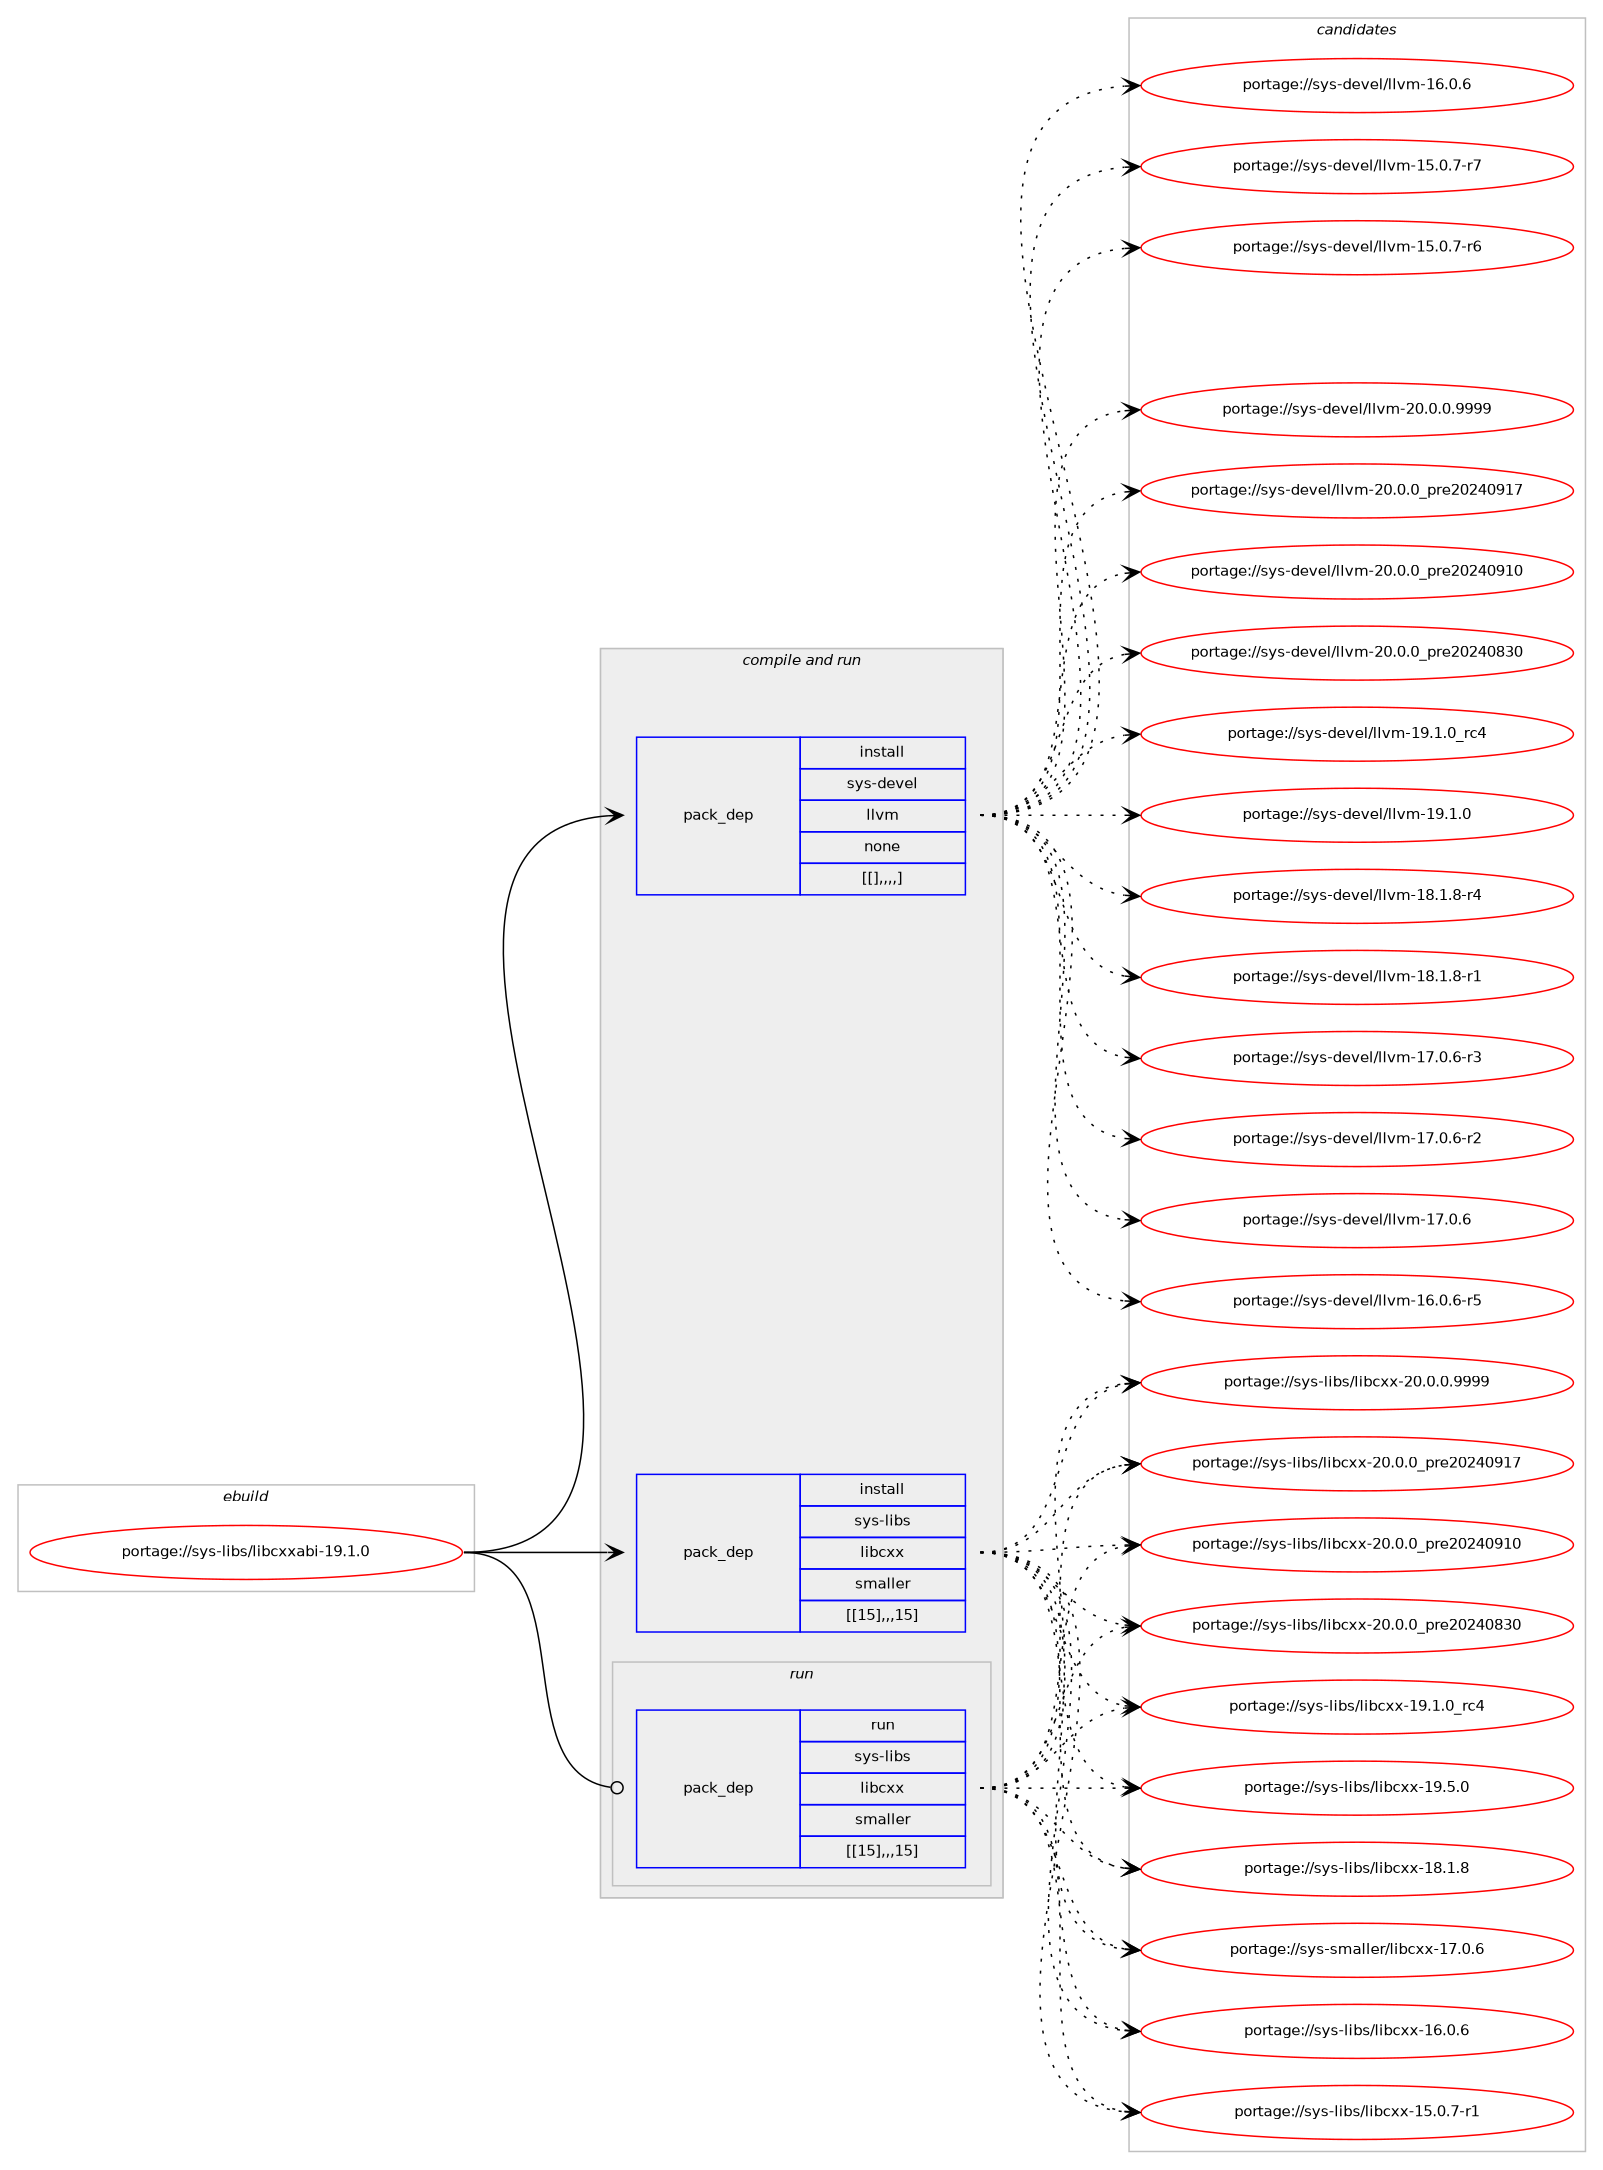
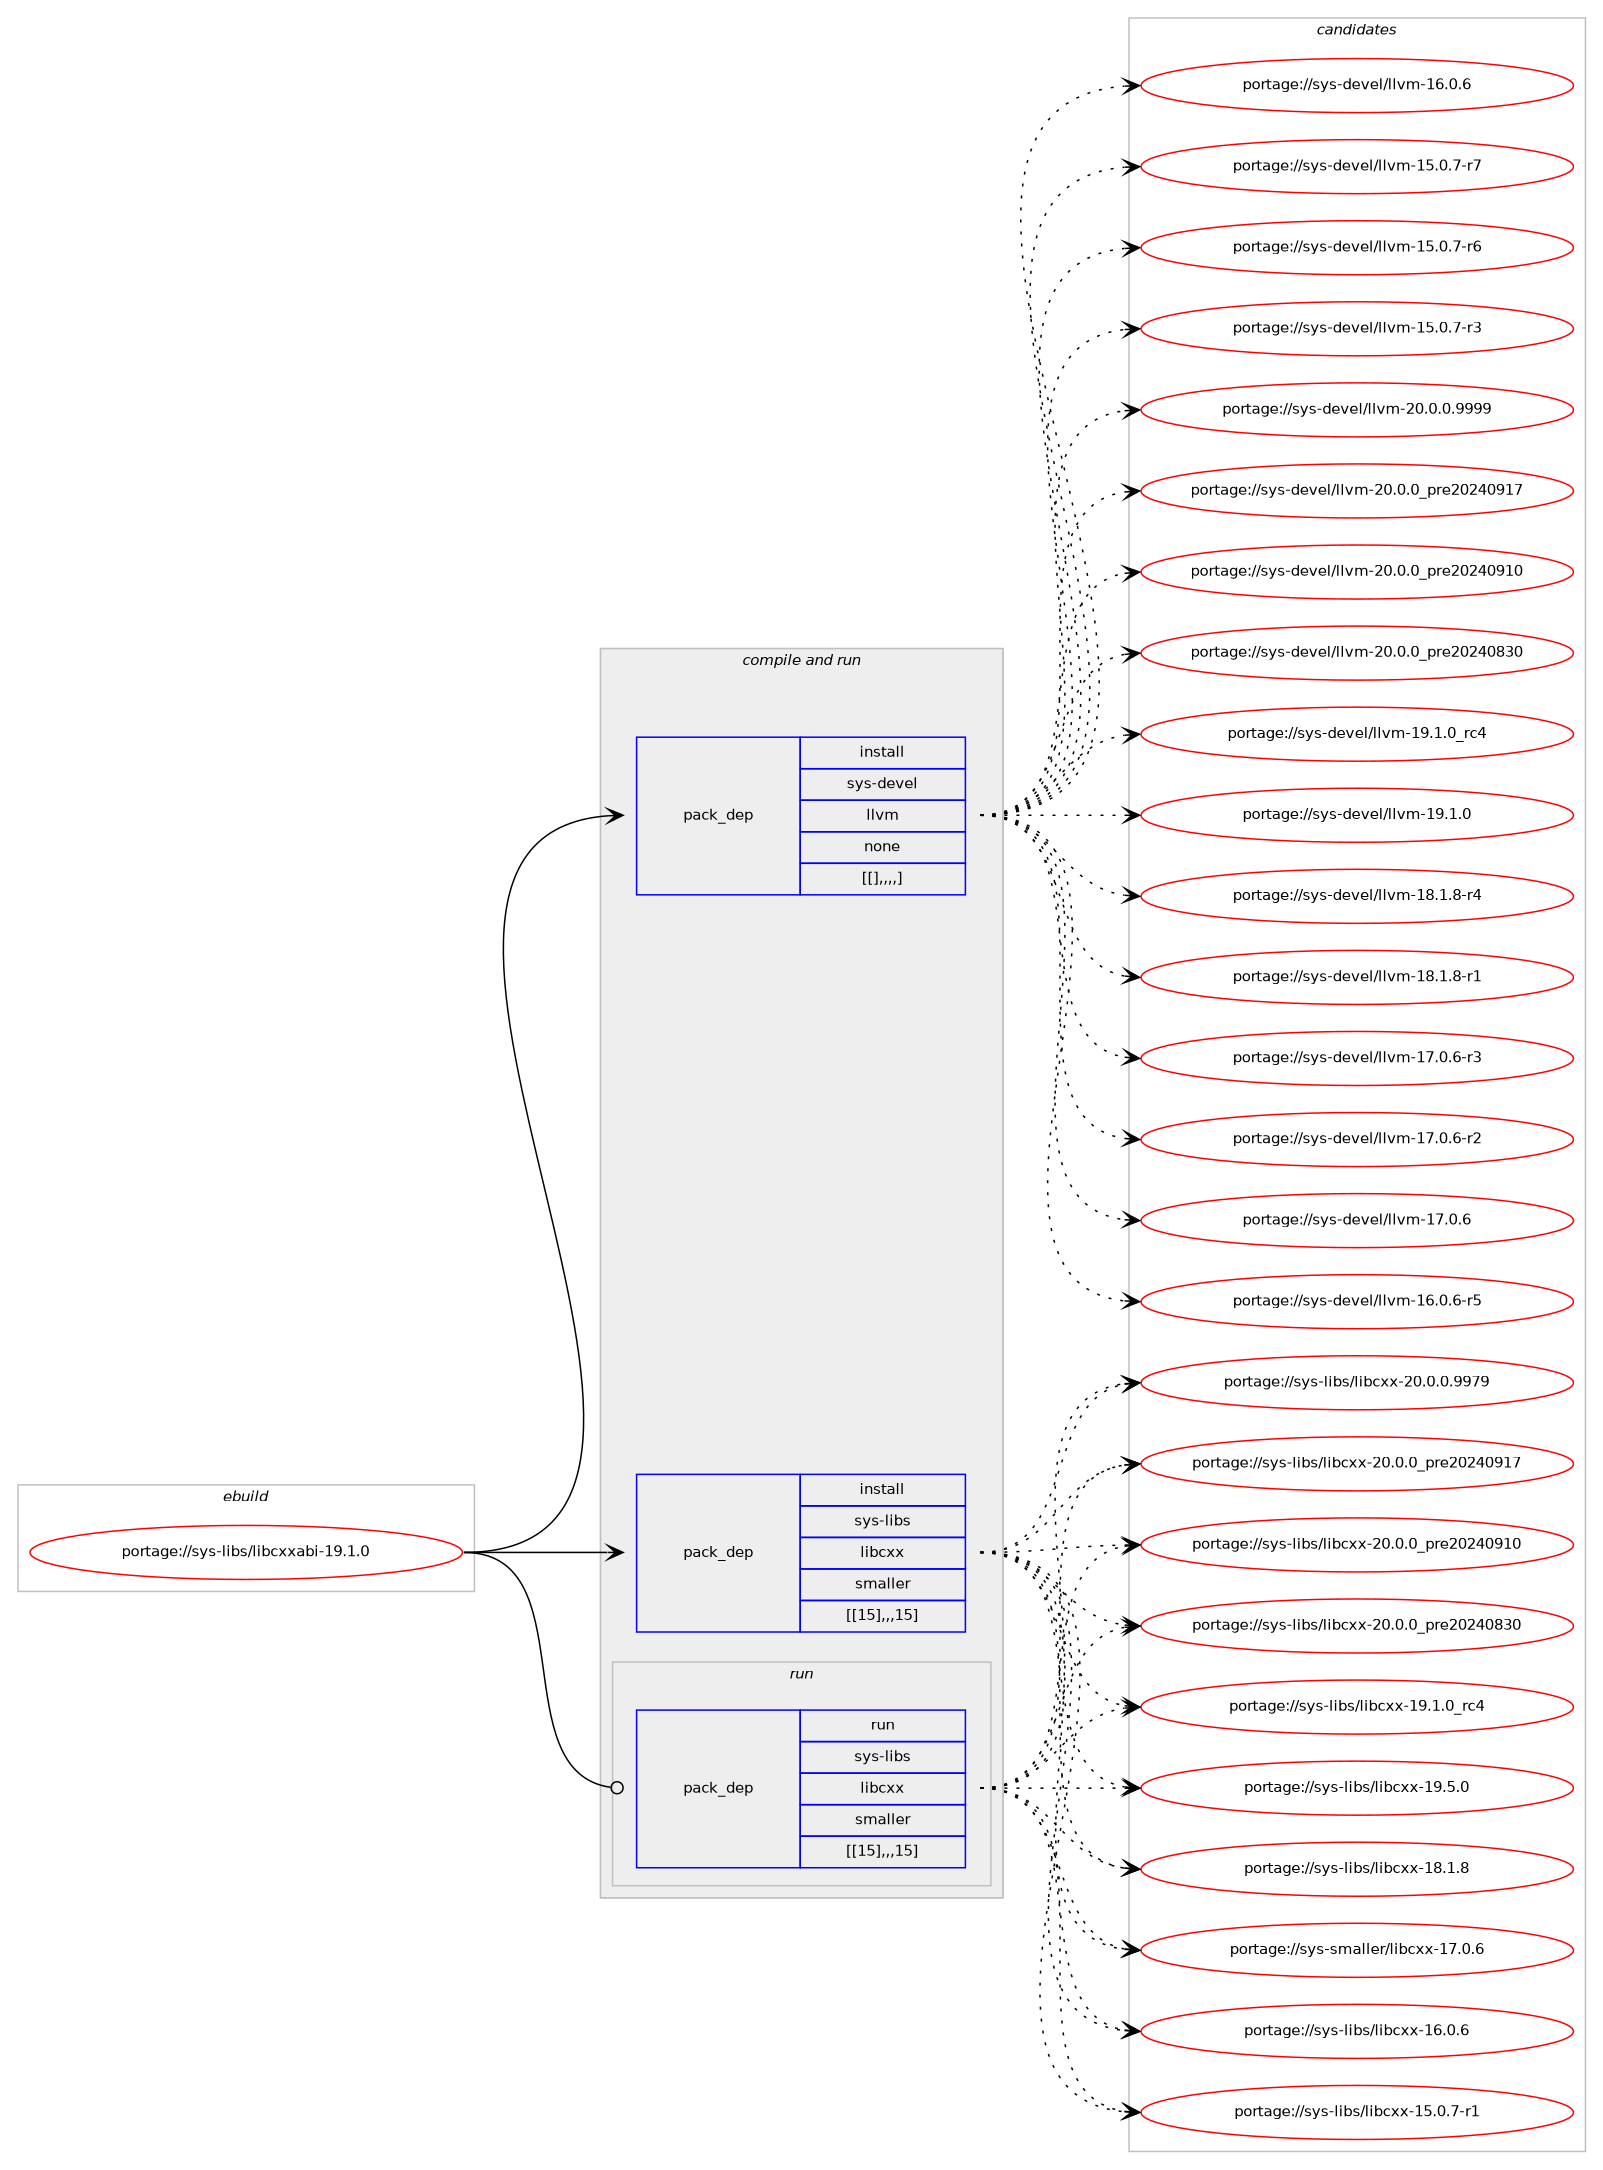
none -> (1357, 329)
(1357, 1383) -> (1357, 1383)
